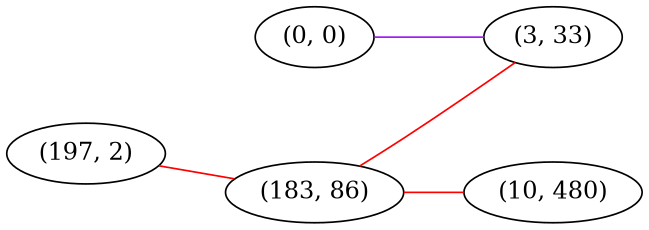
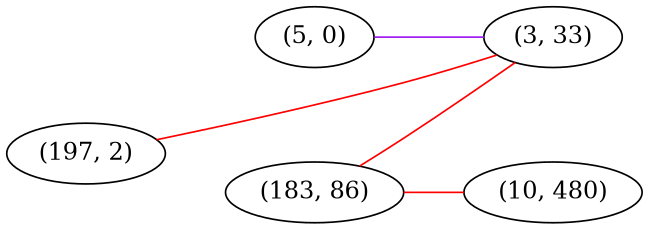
(315, 37) -> (315, 37)
(197, 172) -> (328, 102)
